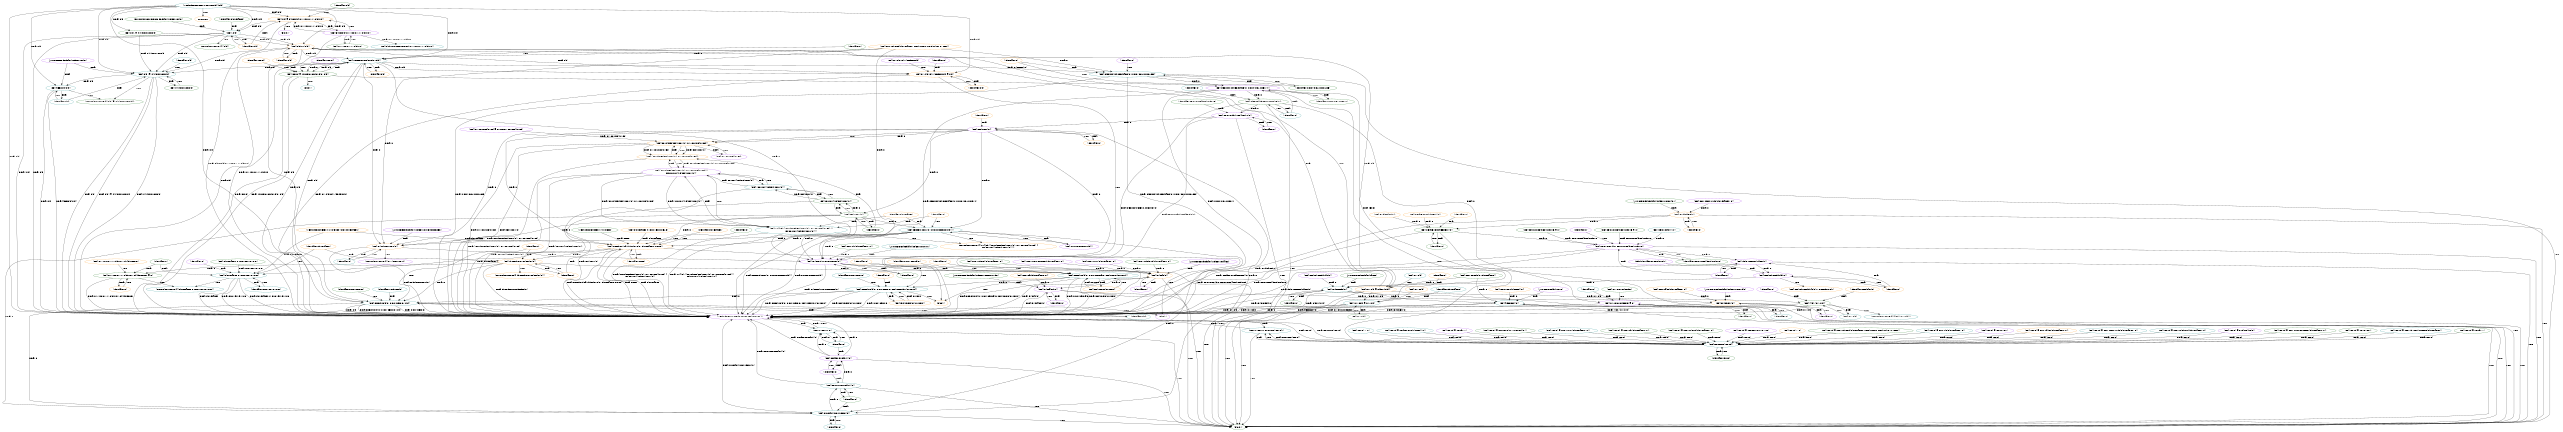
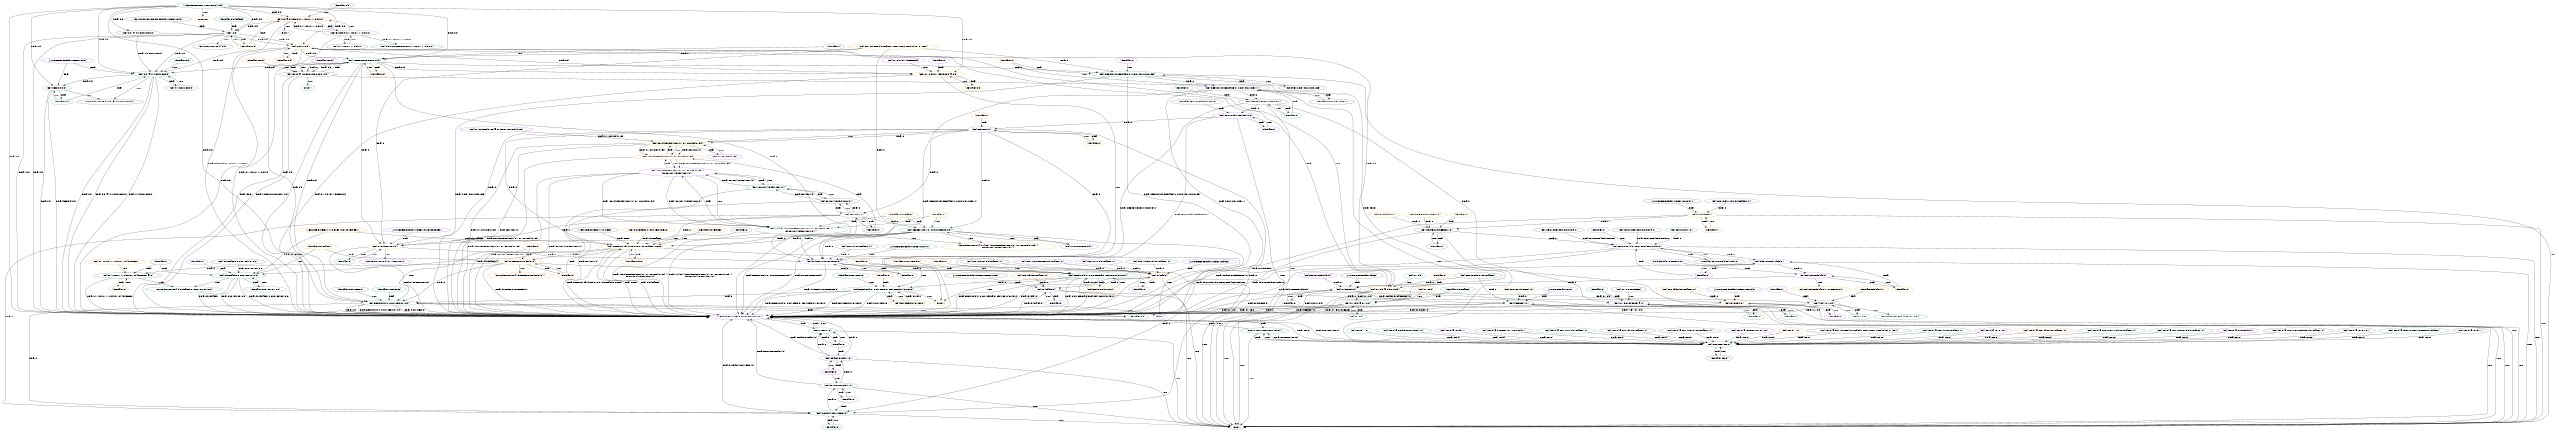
(1017, 67) -> (1019, 67)
(1395, 296) -> (1396, 296)
